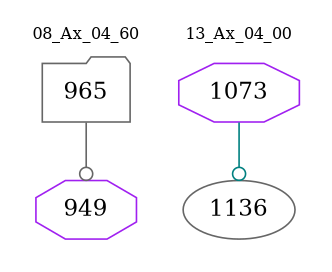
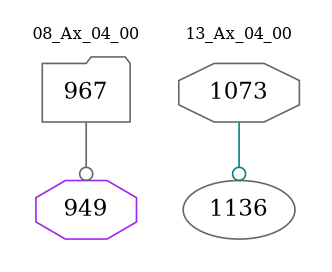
(86, 35) -> (86, 35)
(86, 93) -> (86, 93)
(239, 93) -> (239, 93)
